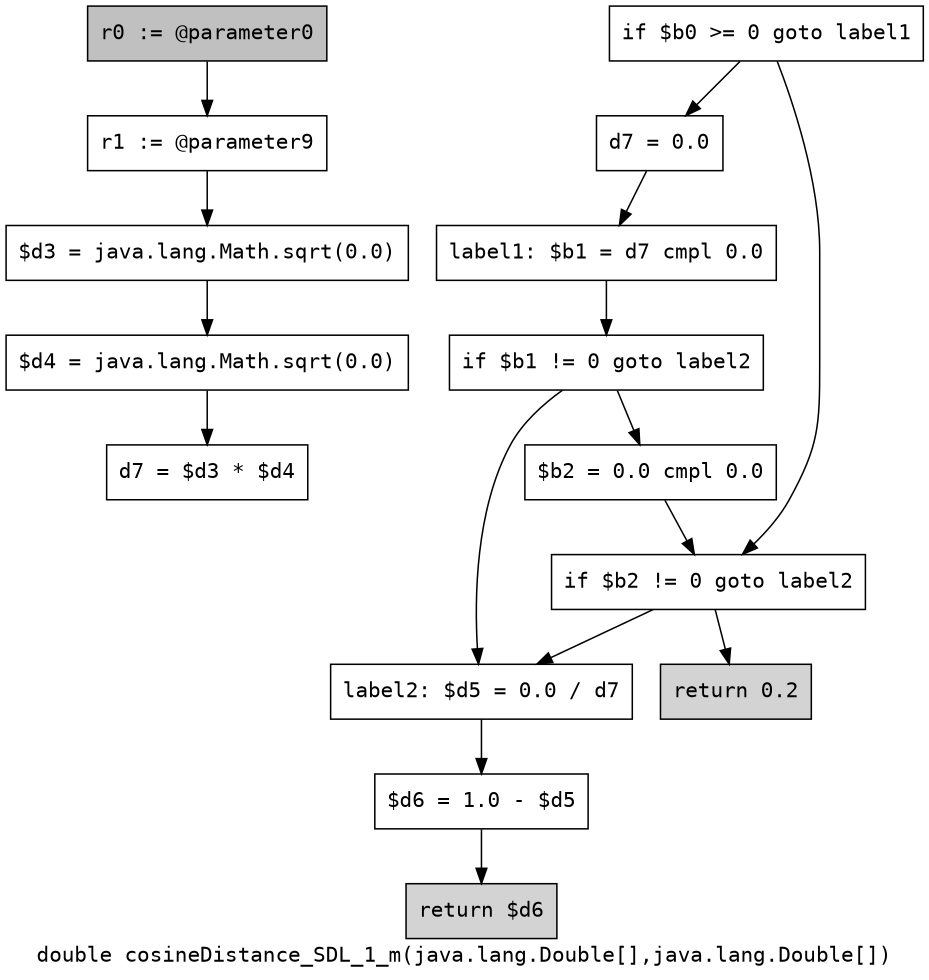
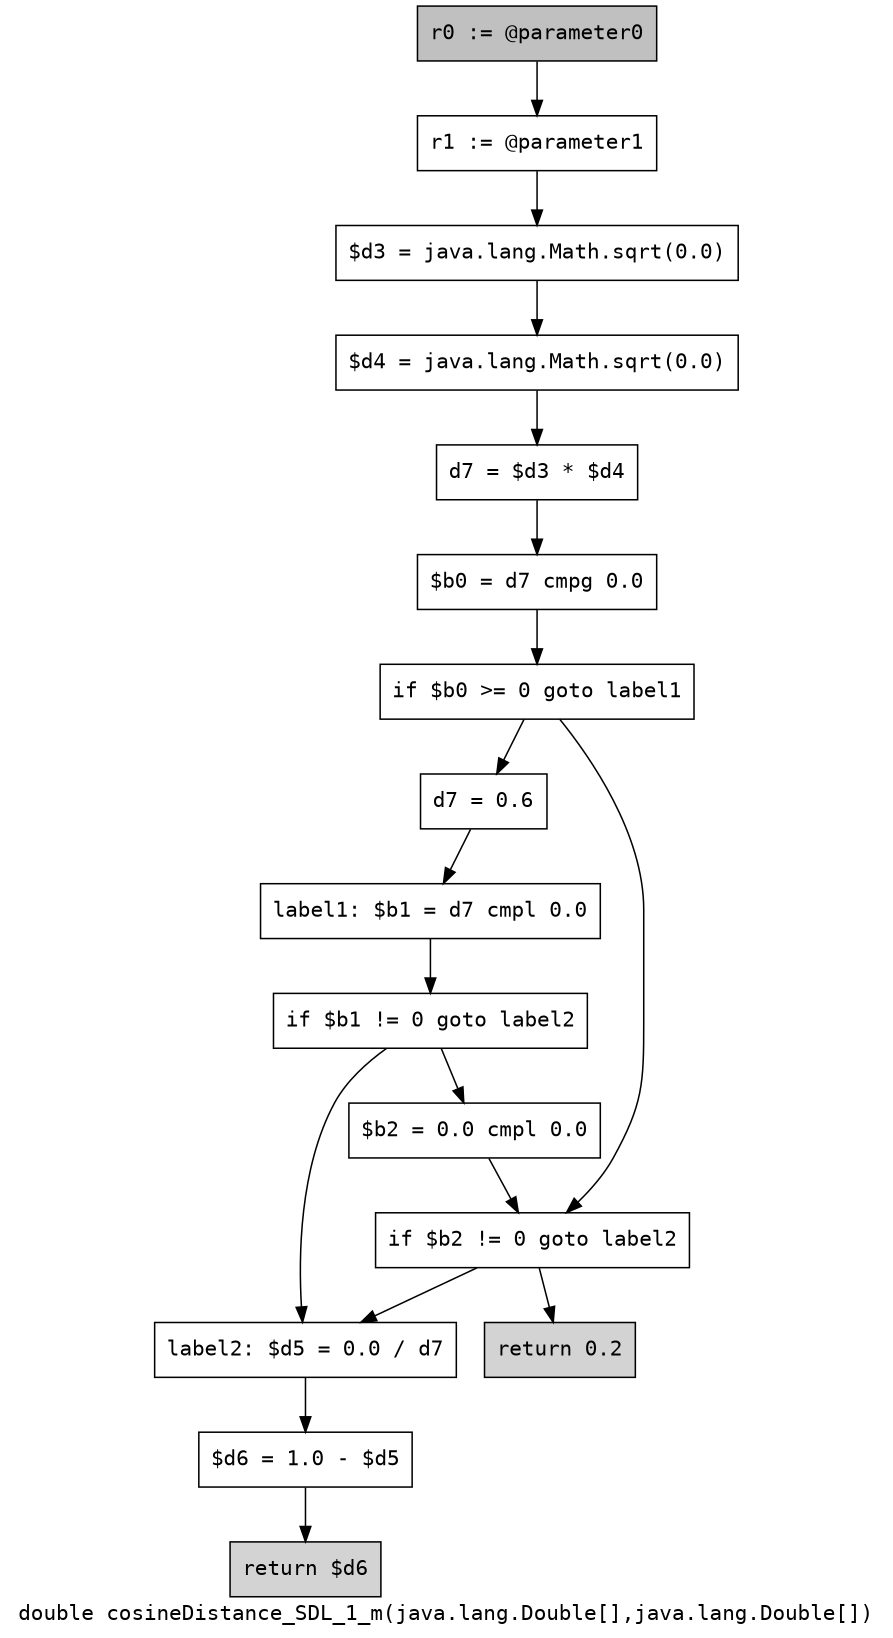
(207, 143) -> (537, 143)
(660, 143) -> (484, 801)
none -> (537, 582)
